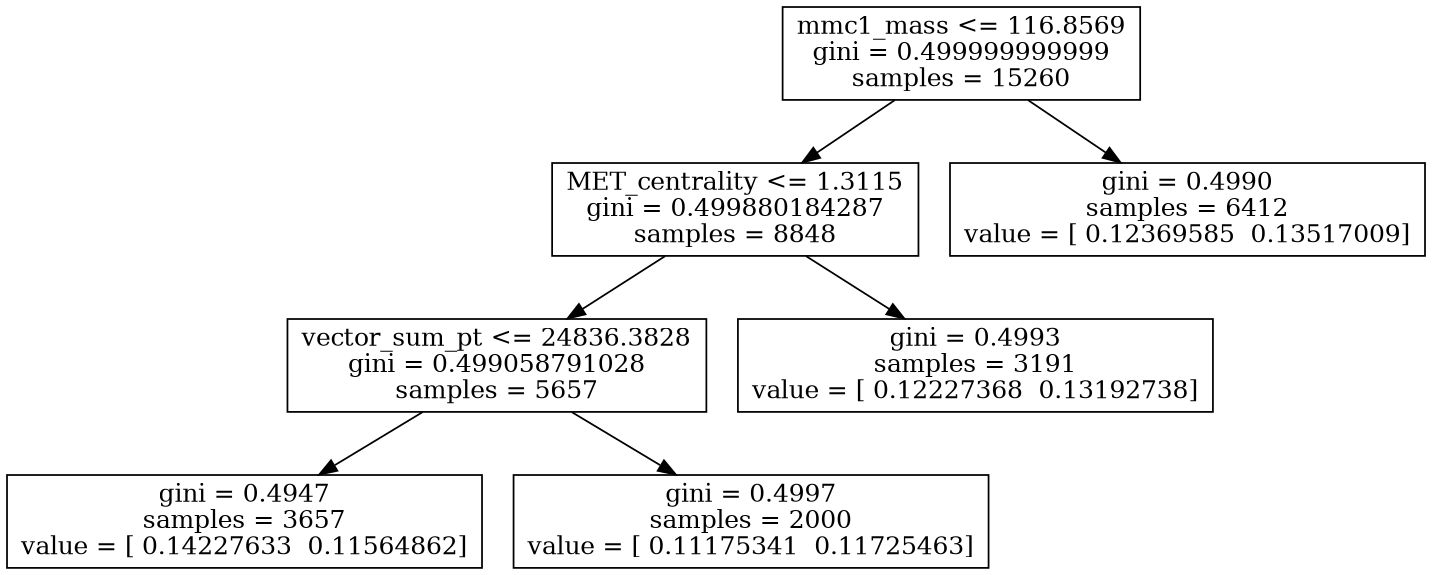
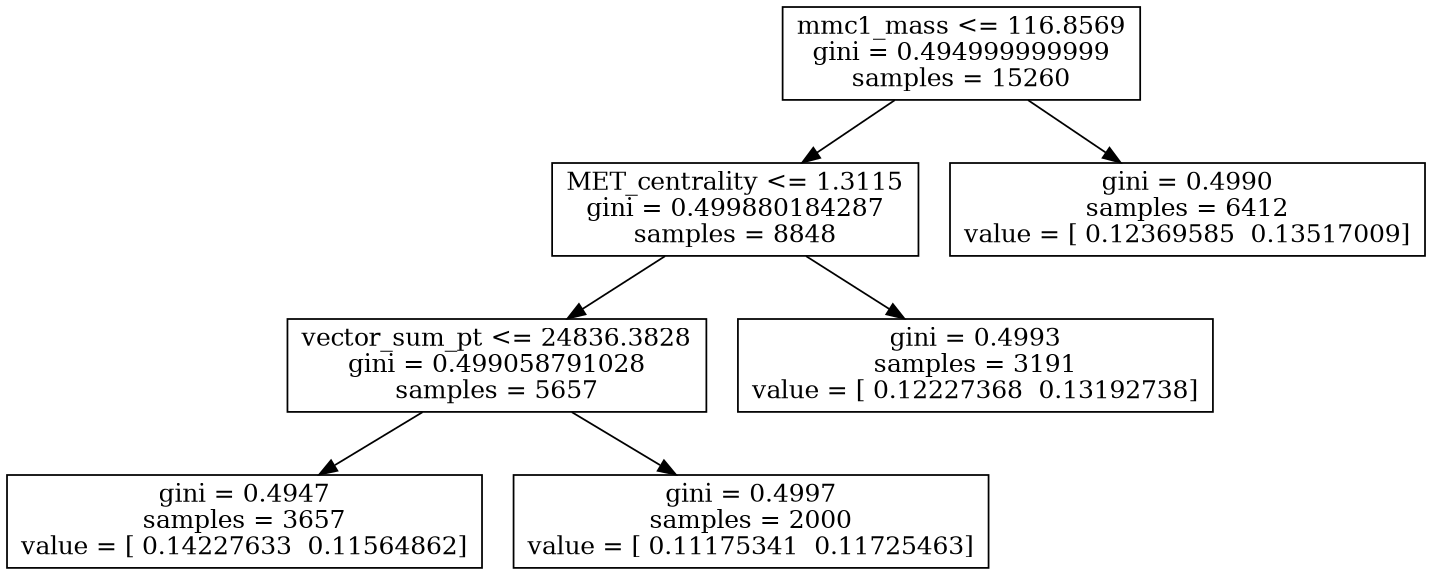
(961, 53) -> (961, 53)
